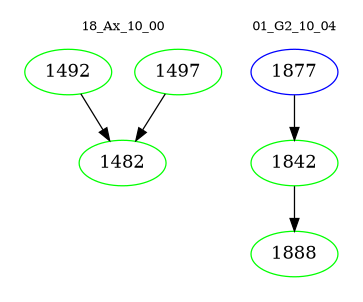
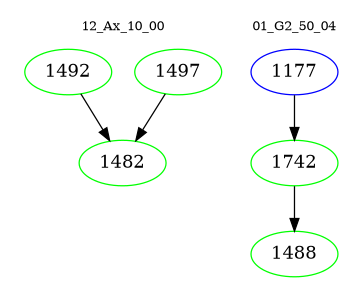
(123, 27) -> (123, 27)
(294, 27) -> (294, 27)
(294, 72) -> (294, 72)
(294, 163) -> (294, 163)
(294, 254) -> (294, 254)
